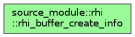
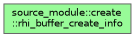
(67, 19) -> (67, 19)
